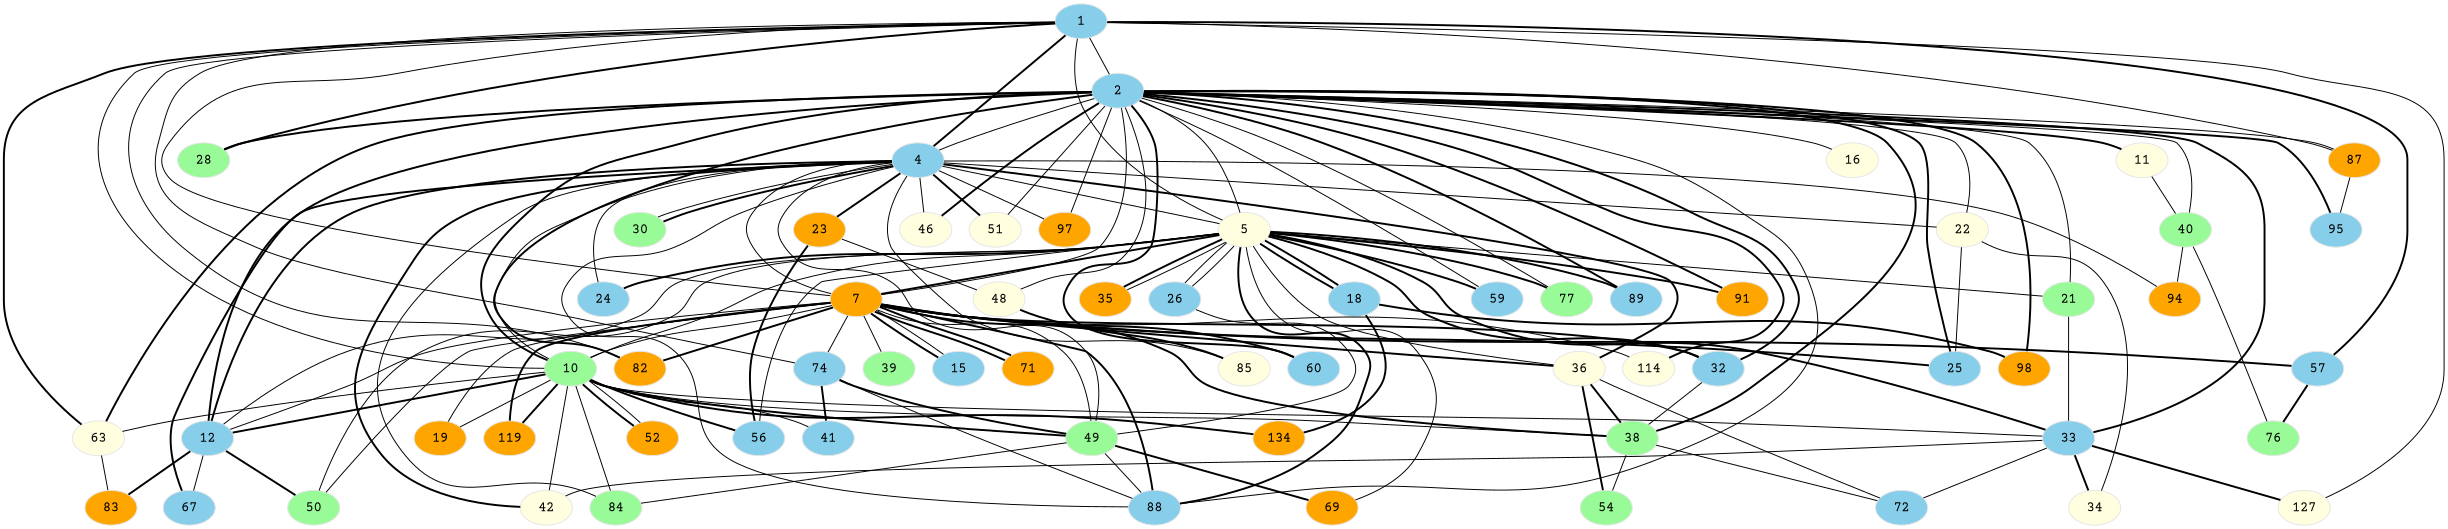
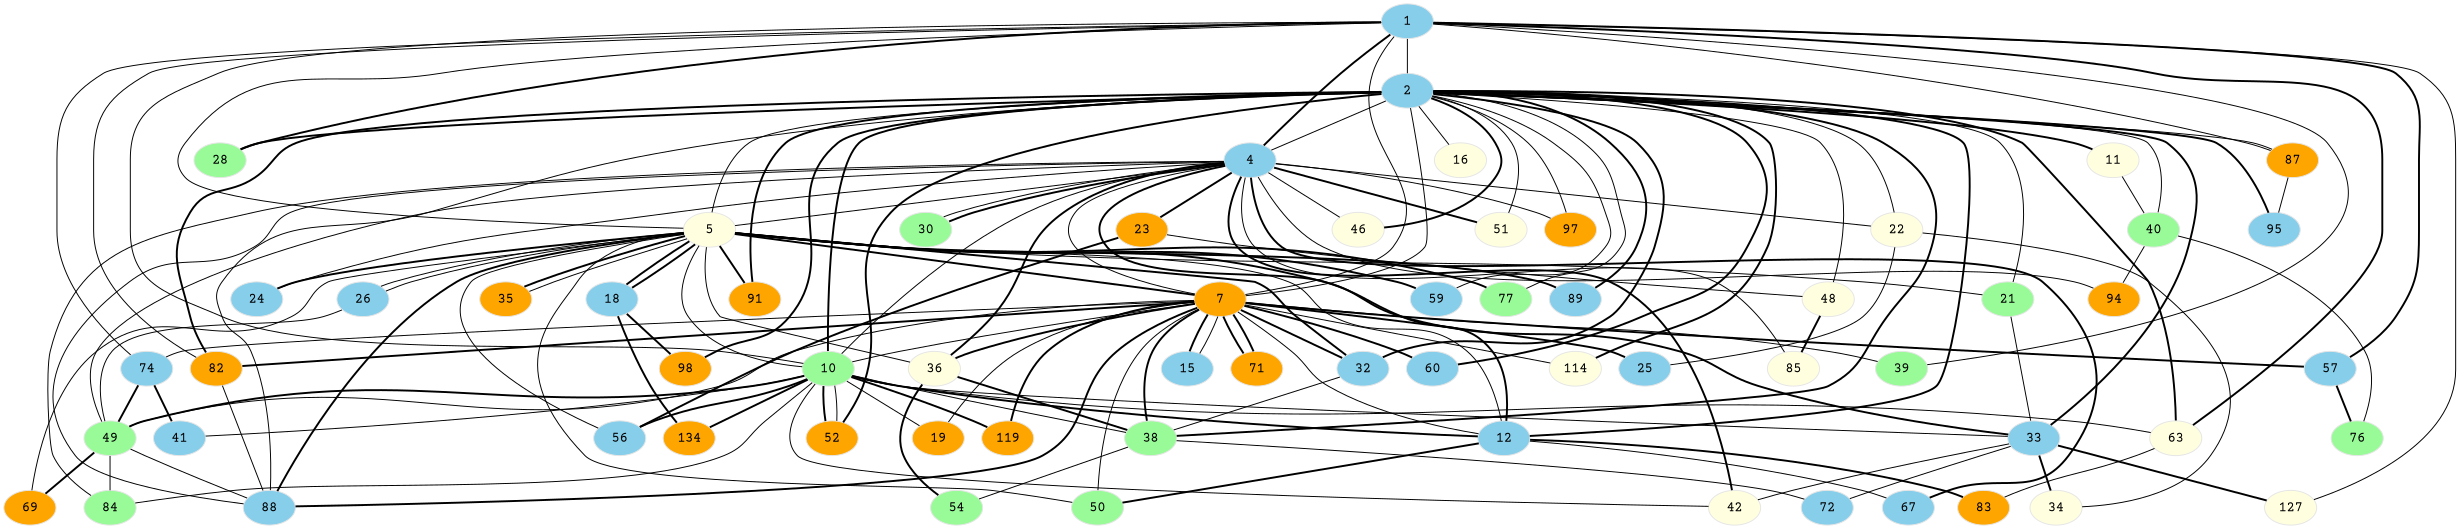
none -> (2148, 90)
(1641, 100) -> (1020, 154)
(1739, 440) -> none
(985, 441) -> (244, 441)
